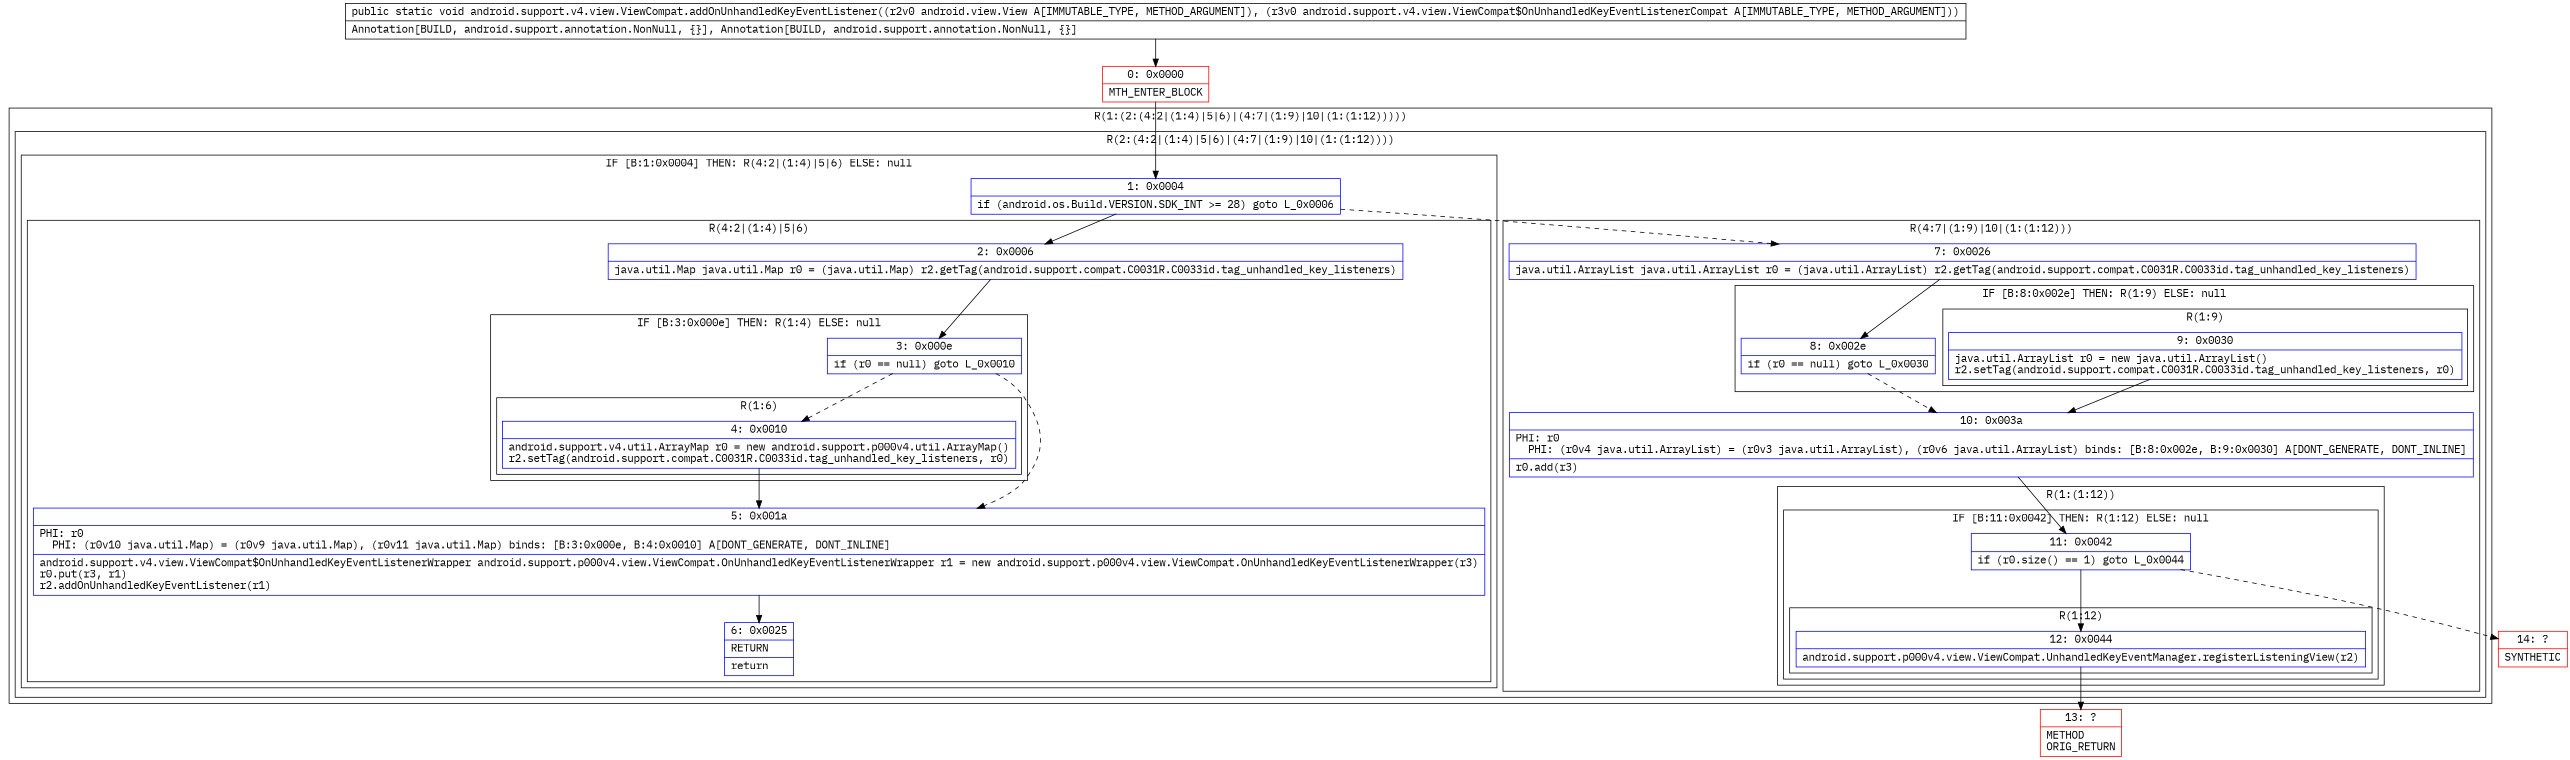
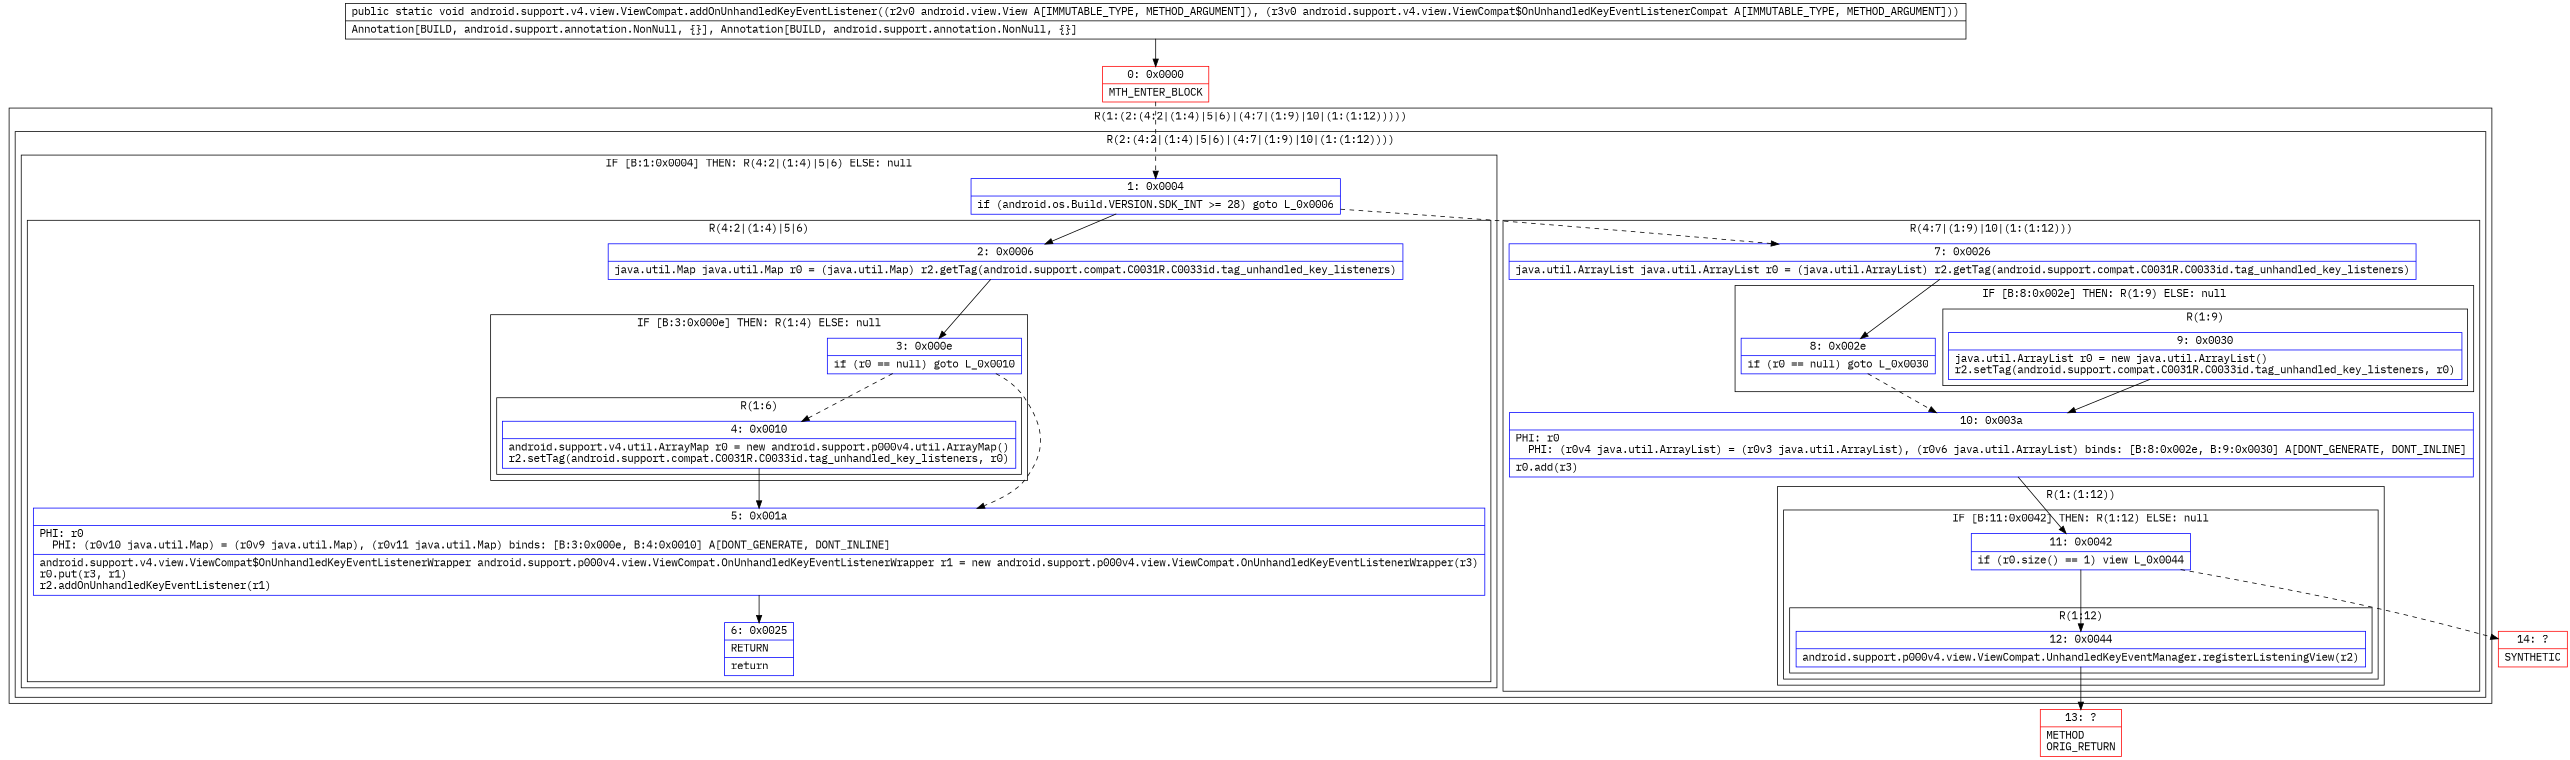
(1156, 136) -> (1156, 136)
(2081, 560) -> (2081, 560)
